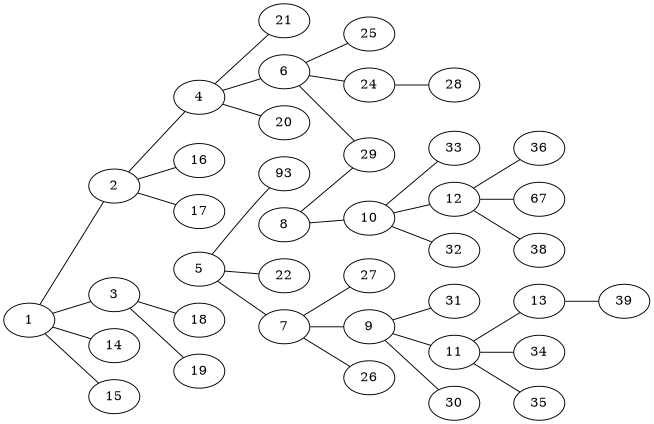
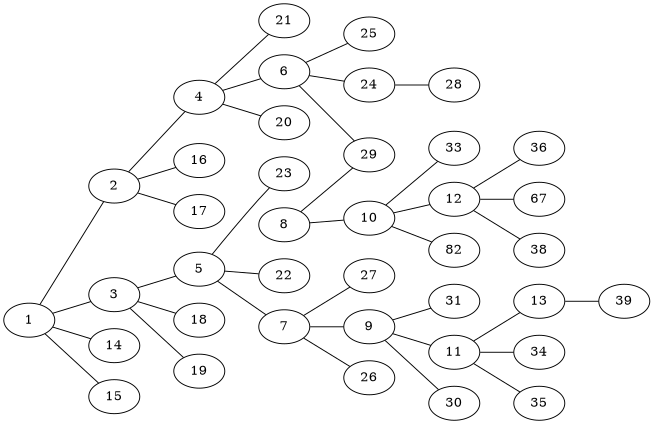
(284, 174) -> (284, 174)
(454, 250) -> (454, 250)
none -> (157, 282)
